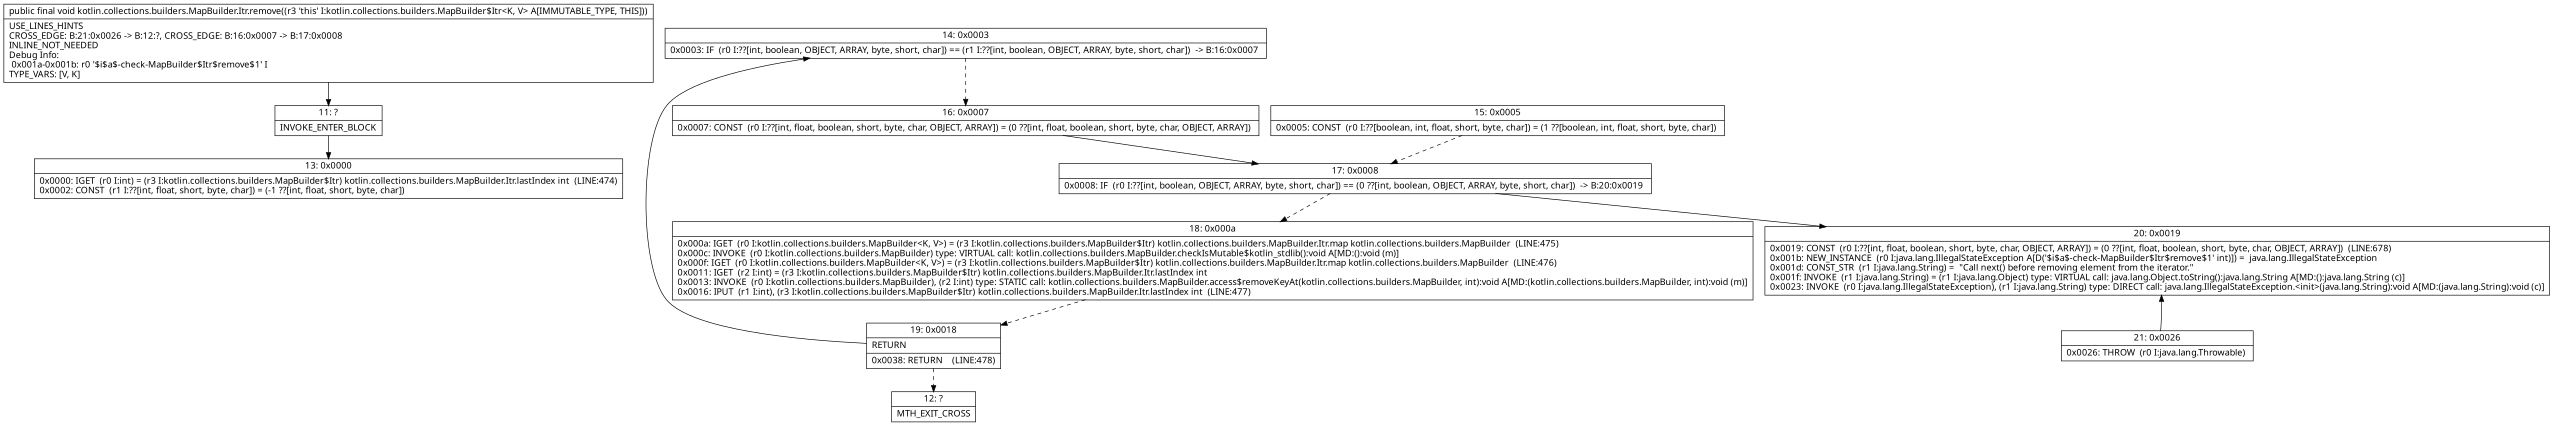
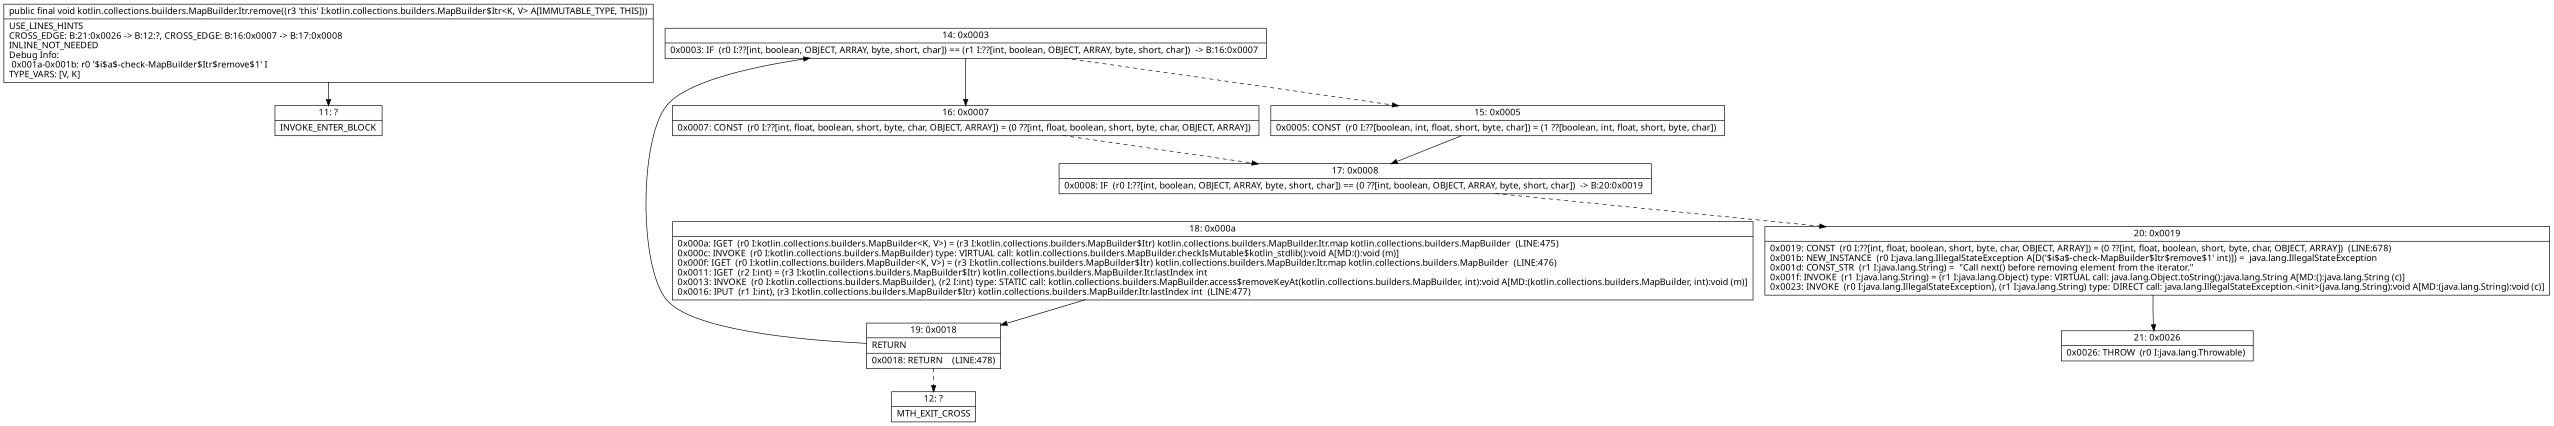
(966, 79) -> (966, 79)
none -> (1228, 81)
(1429, 148) -> (1429, 148)
(1157, 149) -> (1157, 149)
(329, 179) -> none
(1308, 206) -> none
(1658, 210) -> (1658, 210)
(1046, 311) -> (1046, 311)
(2161, 316) -> (2153, 310)
(934, 361) -> (934, 361)
